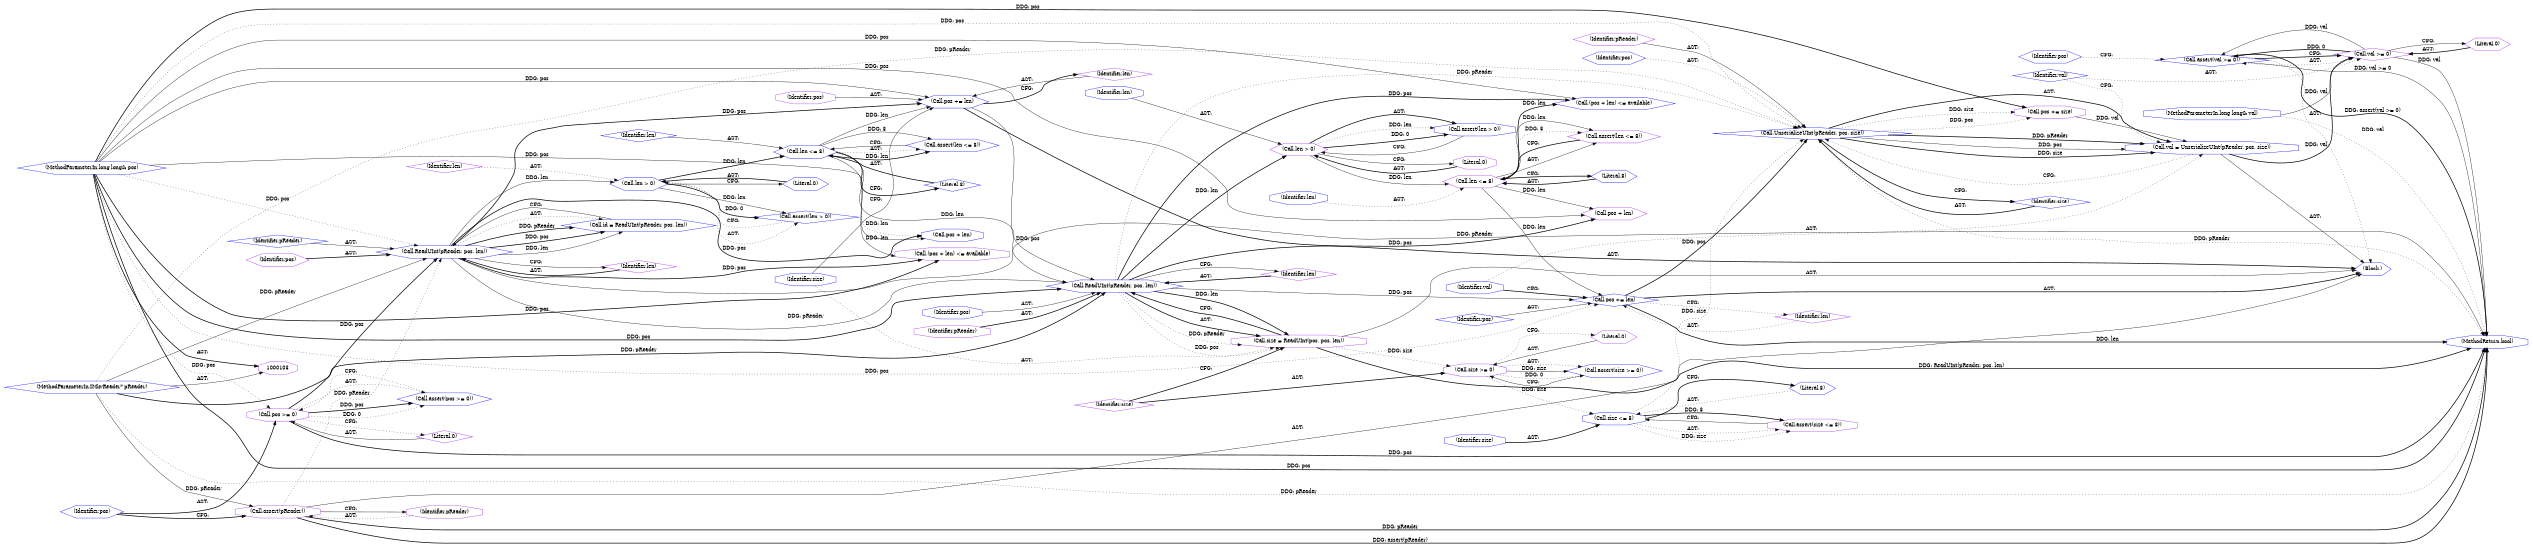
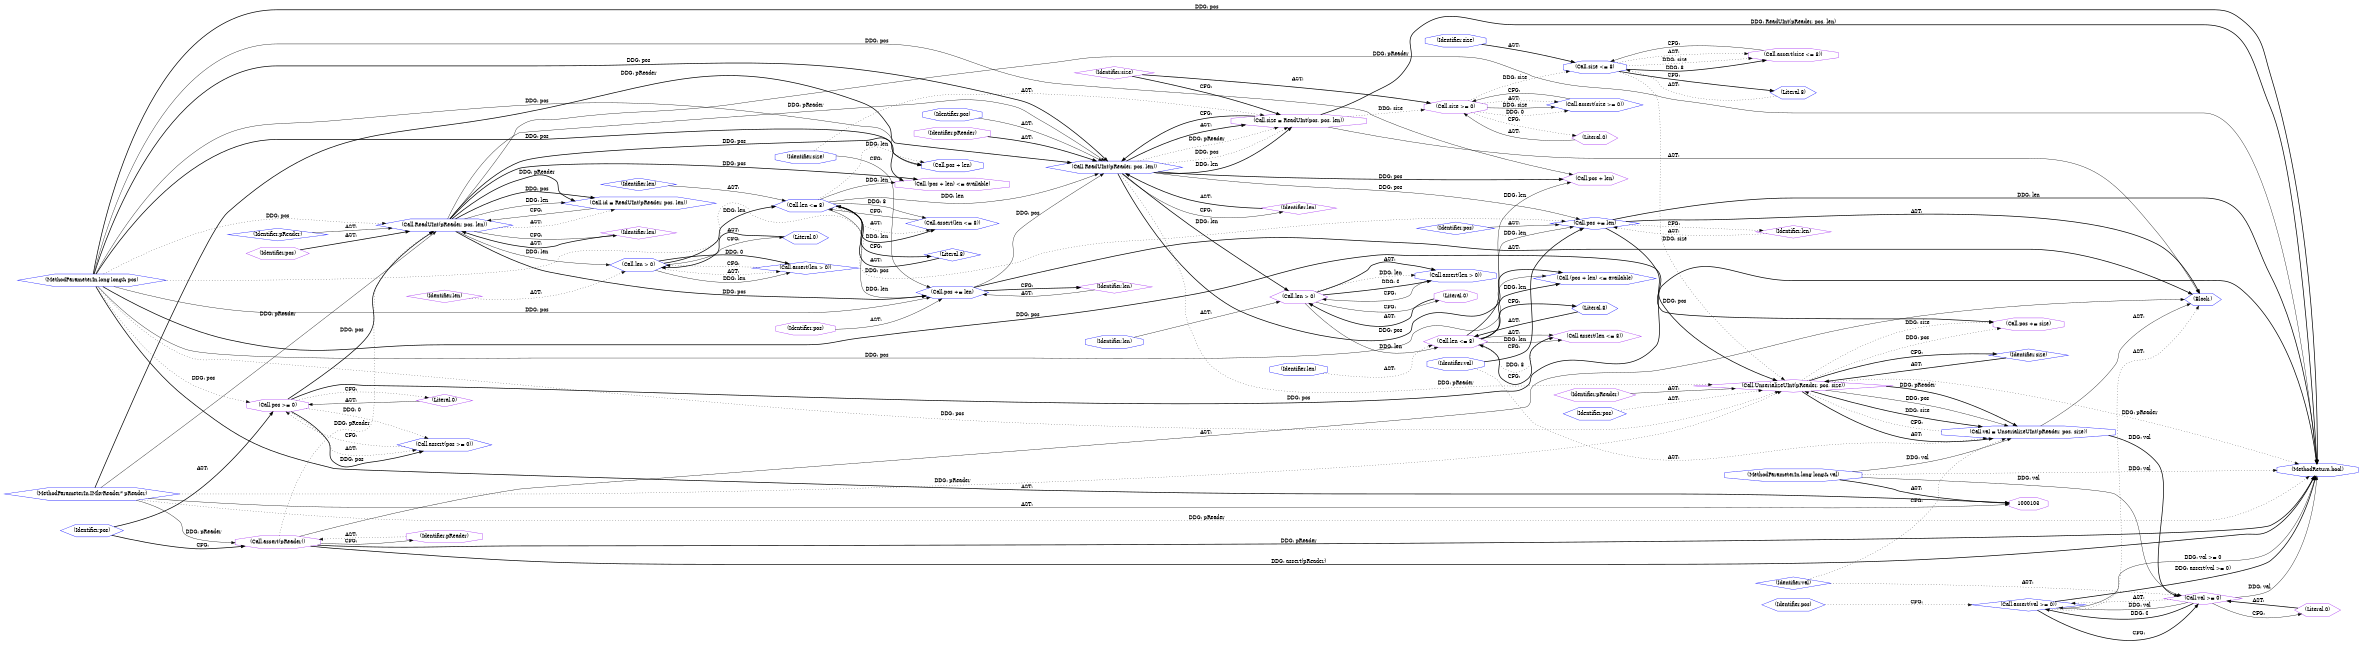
(2124, 127) -> (1931, 461)
(1812, 134) -> (1793, 386)
none -> (1922, 495)
